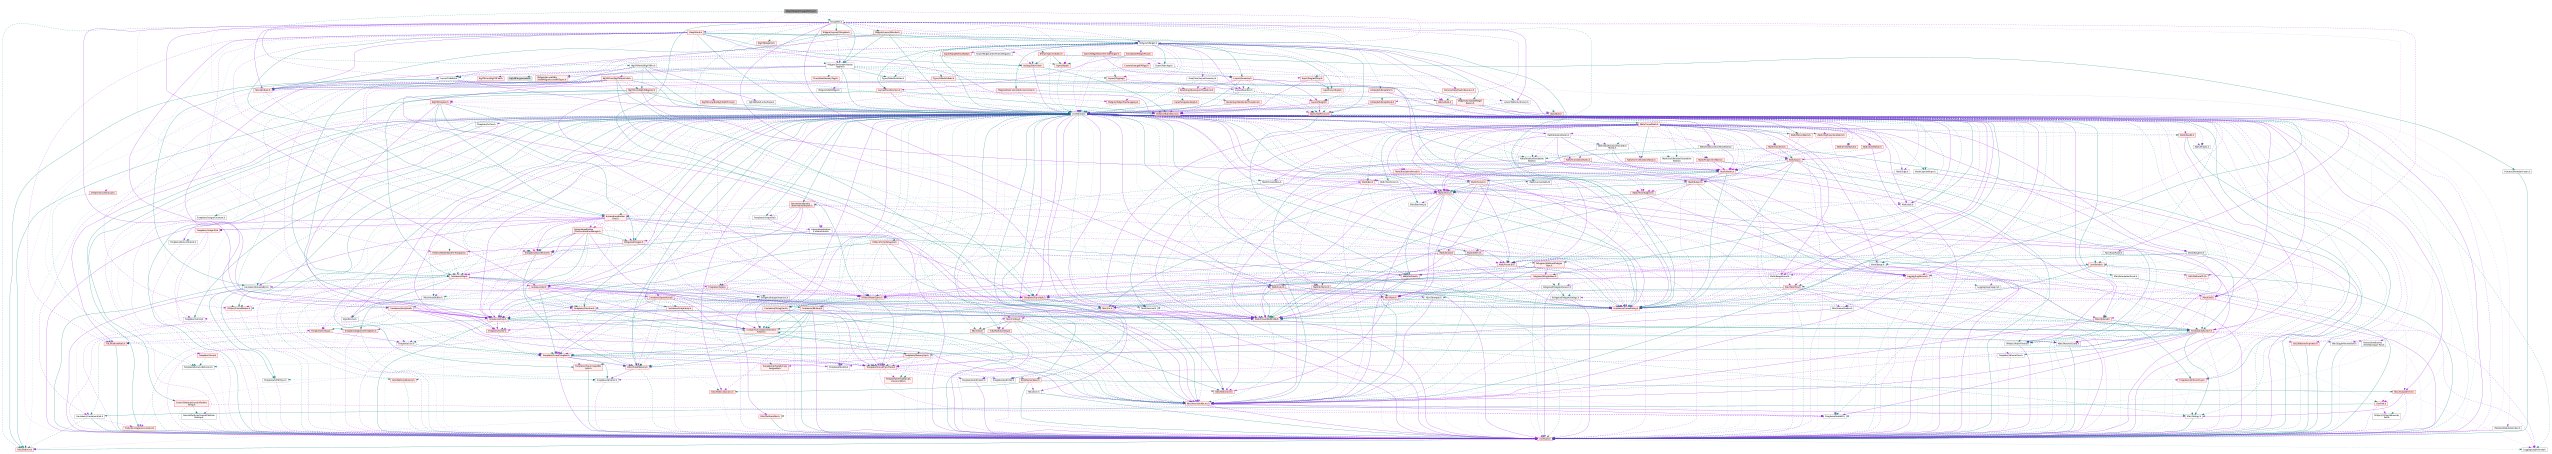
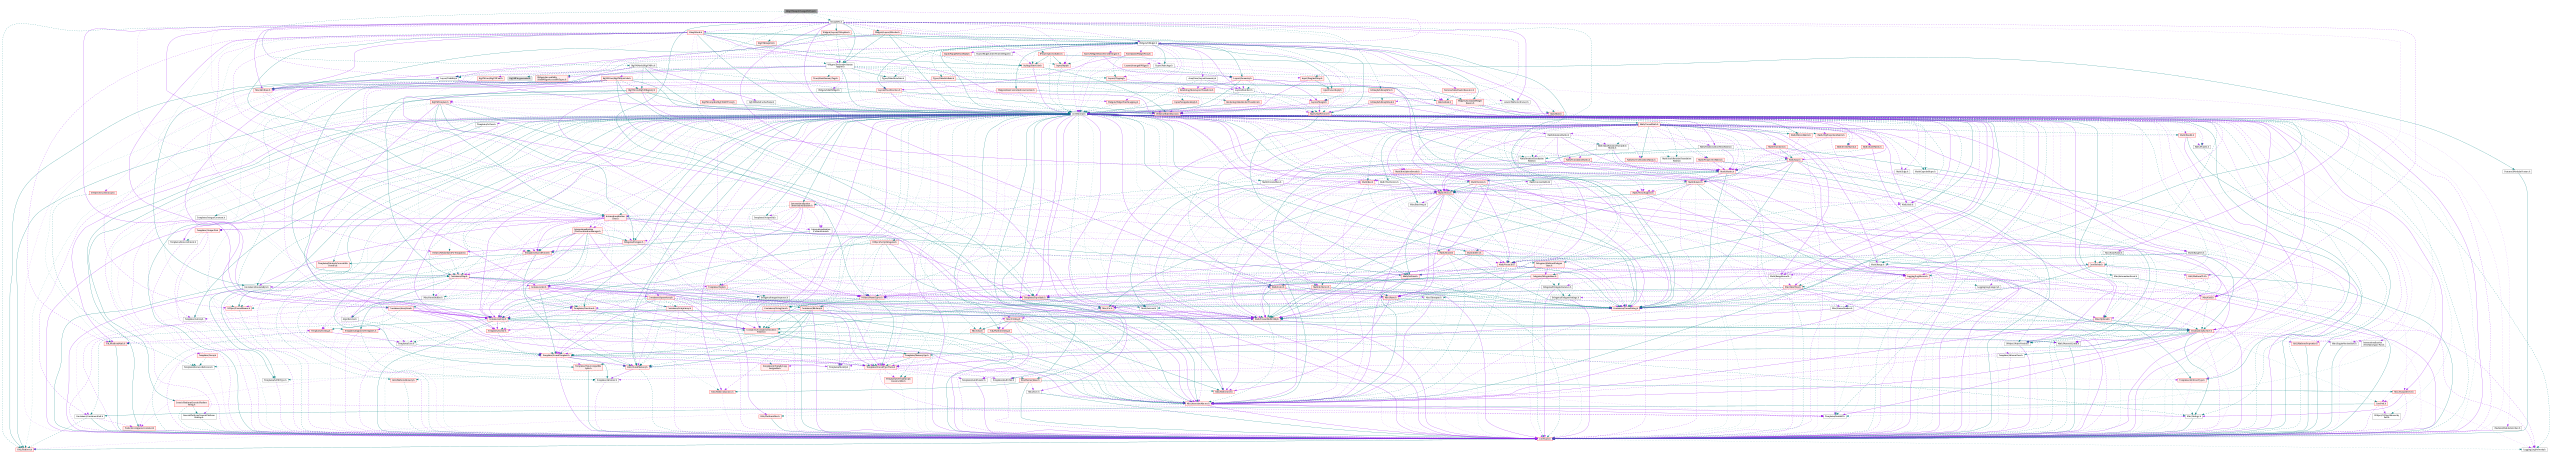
none -> (333, 265)
(1516, 285) -> (1516, 285)
